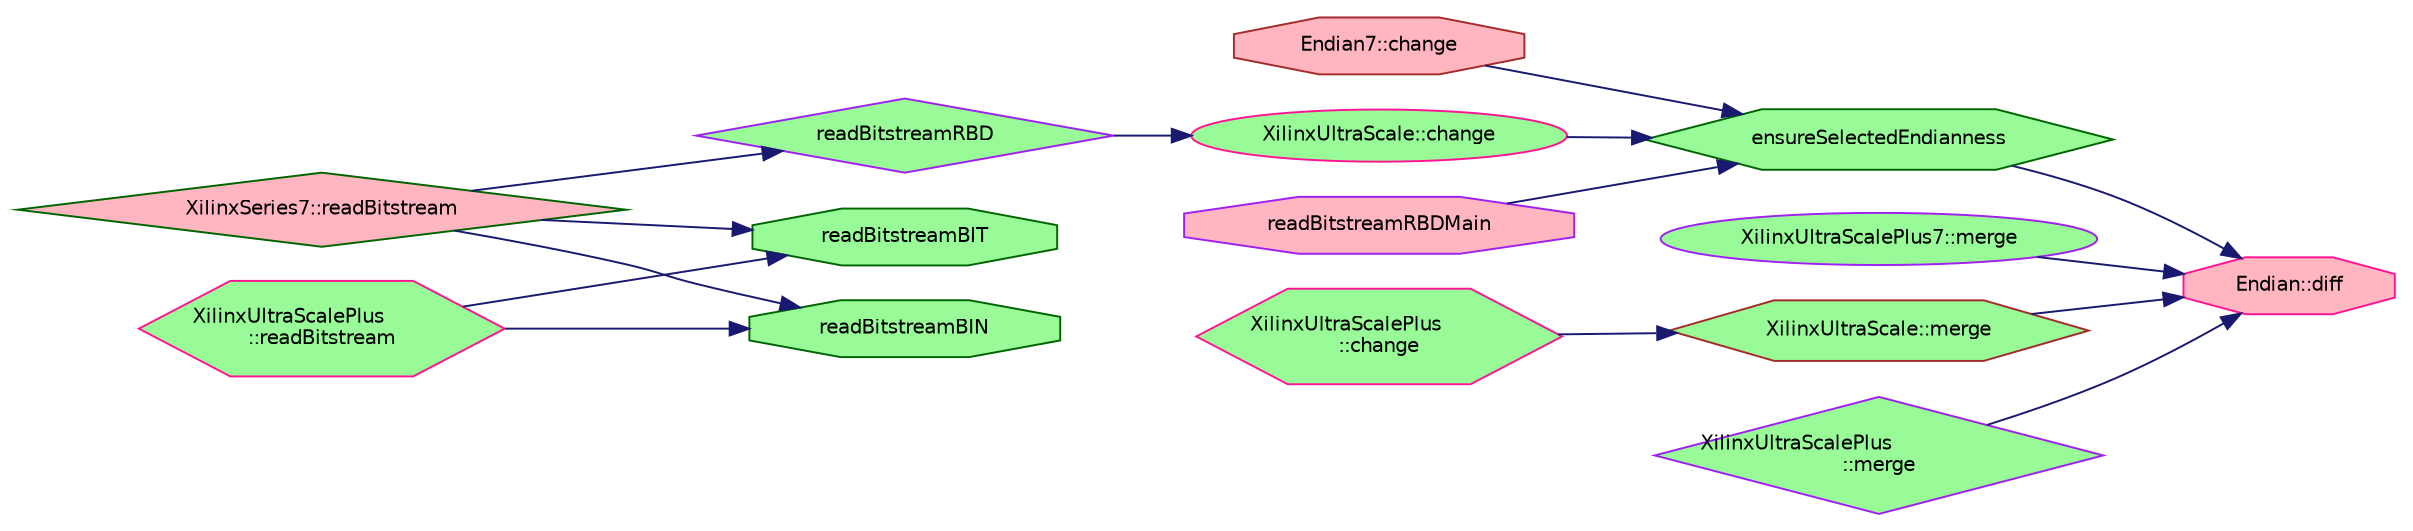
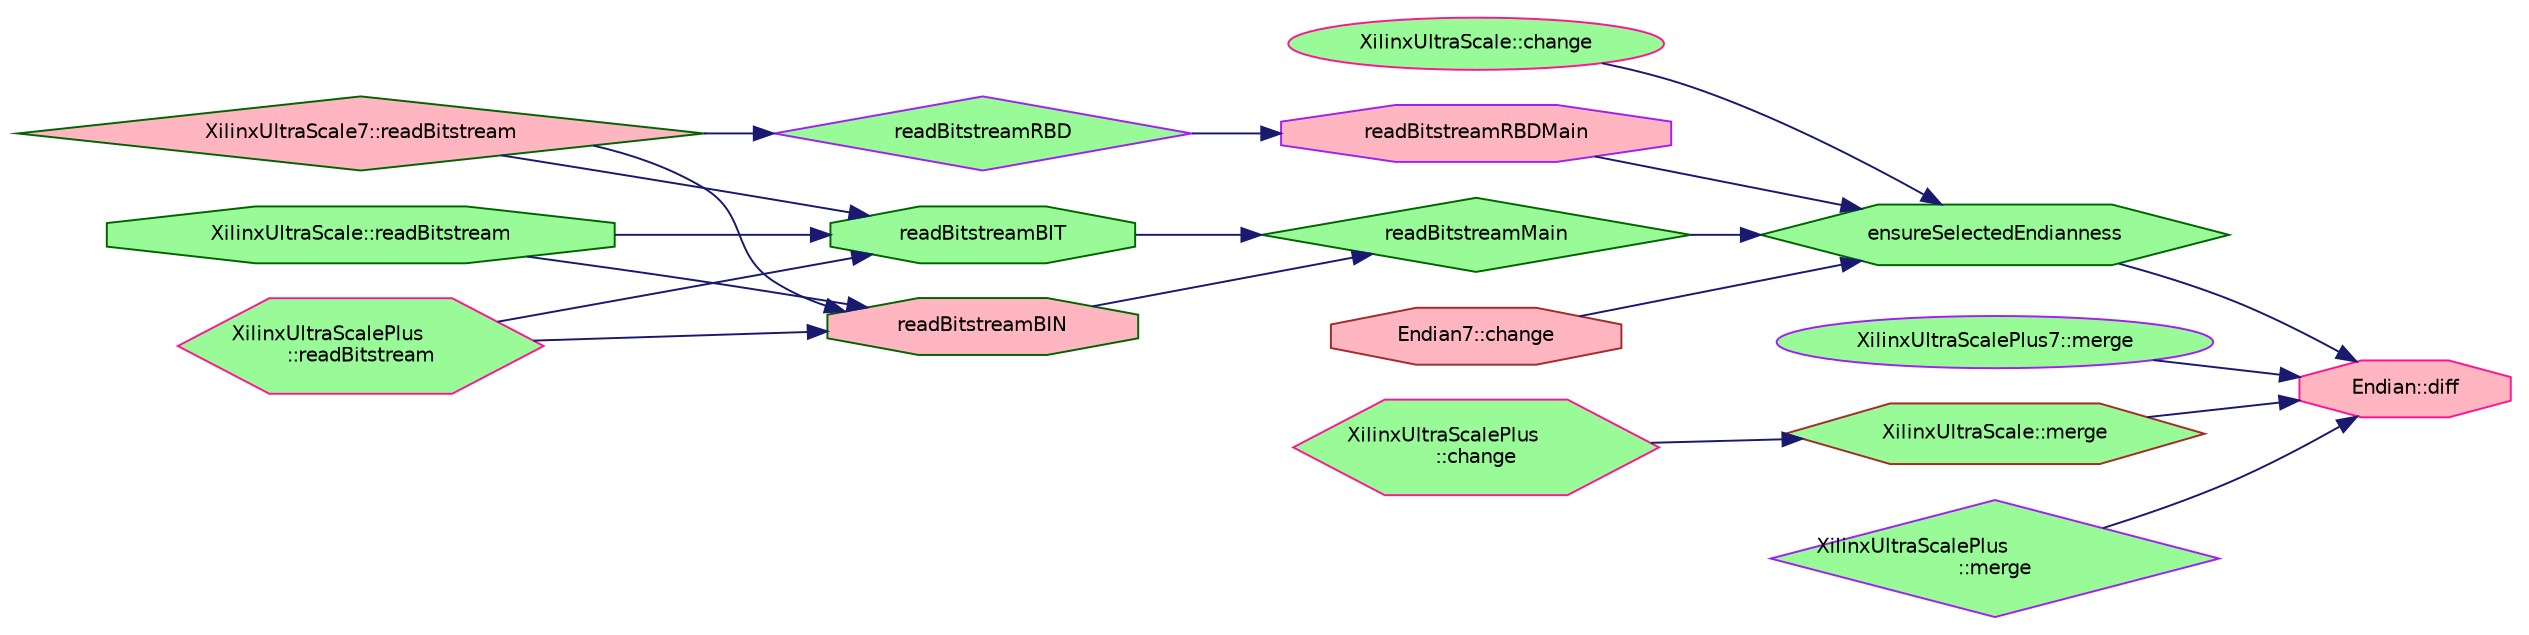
(1143, 136) -> (1226, 133)
(322, 210) -> (361, 133)
none -> (361, 235)
none -> (1476, 235)
(905, 329) -> (983, 327)
